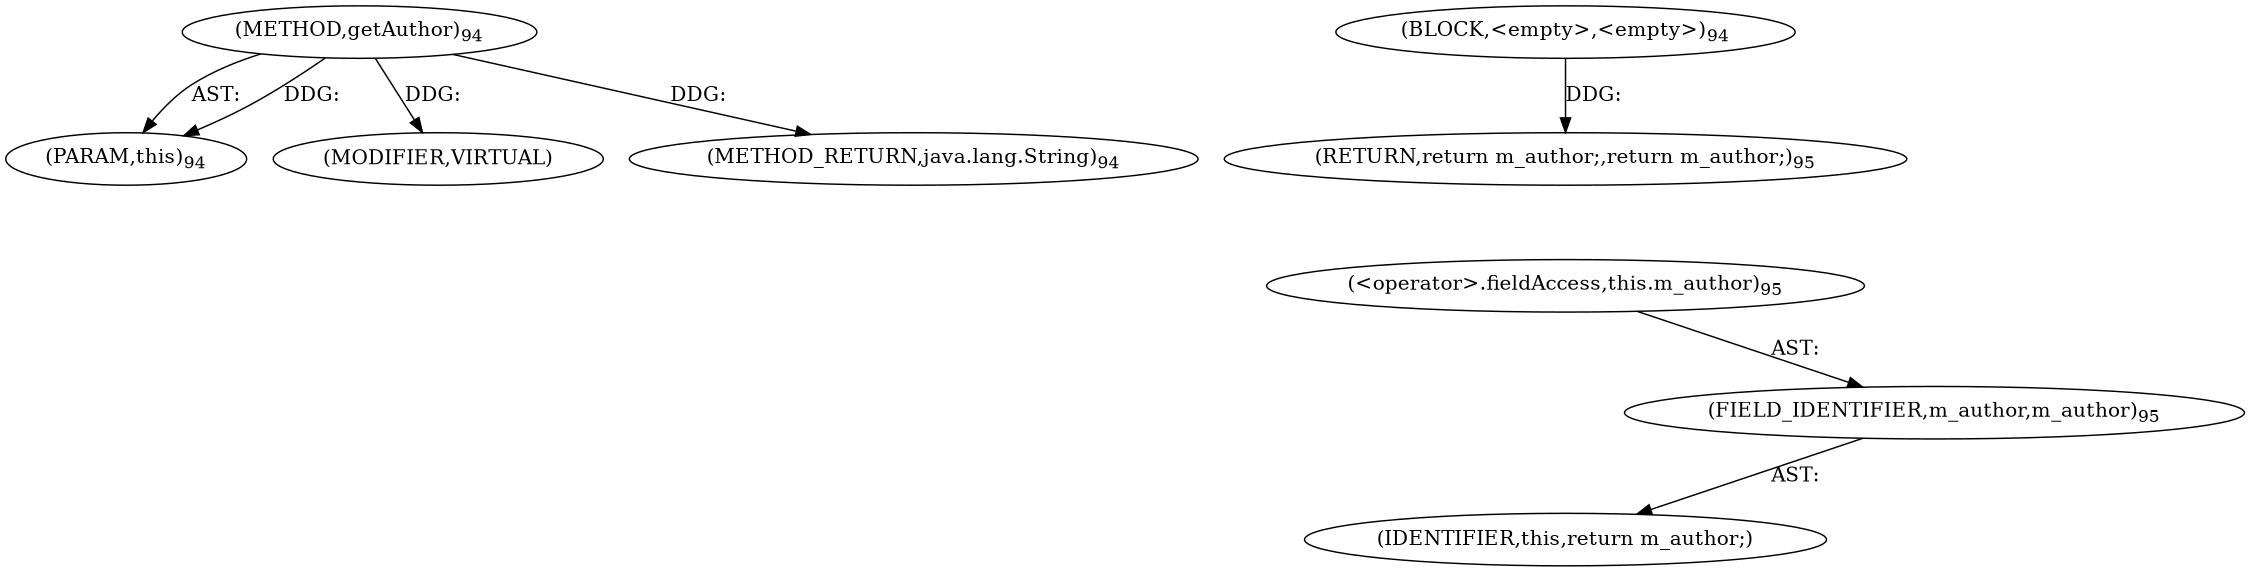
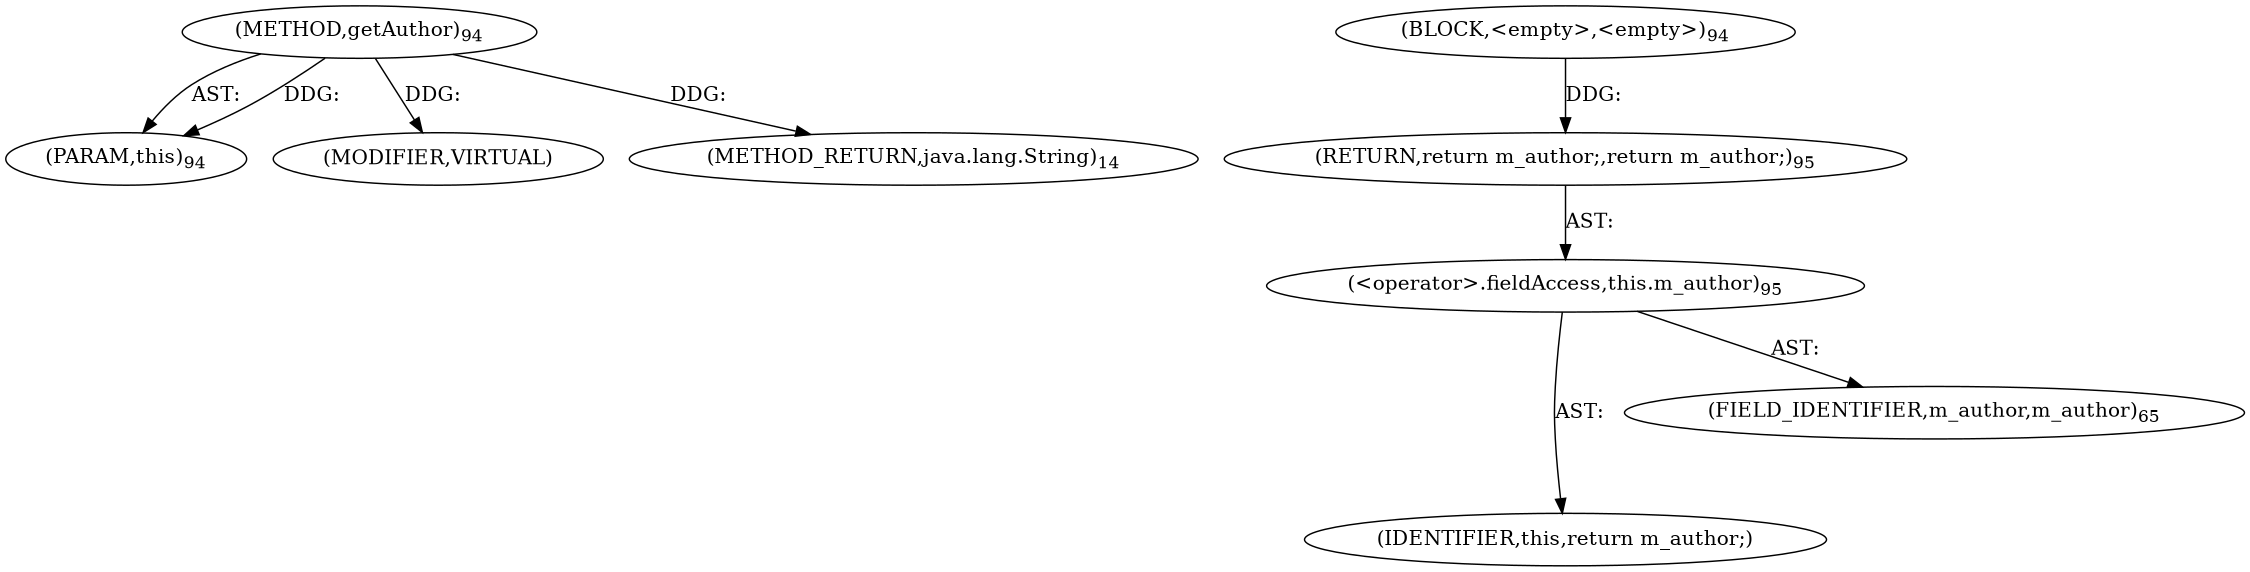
(1109, 157) -> (1109, 157)
none -> (1566, 215)
(2150, 411) -> (2150, 411)
(1757, 474) -> (1555, 405)
